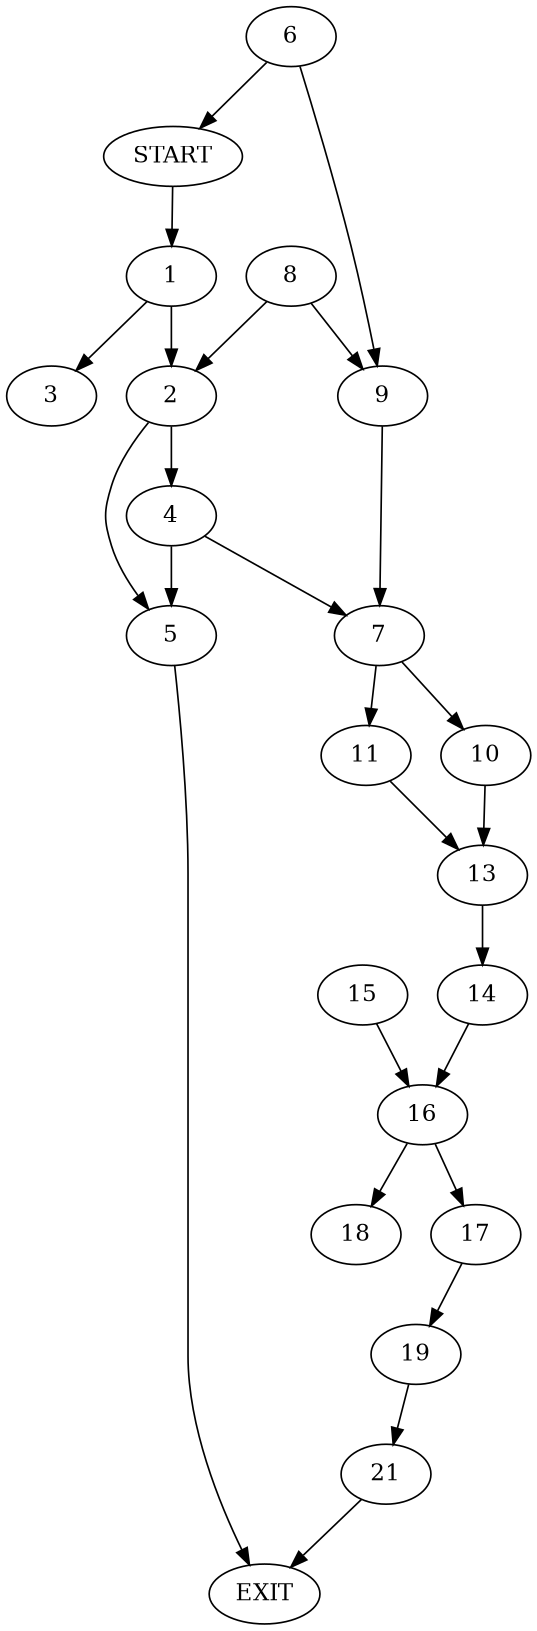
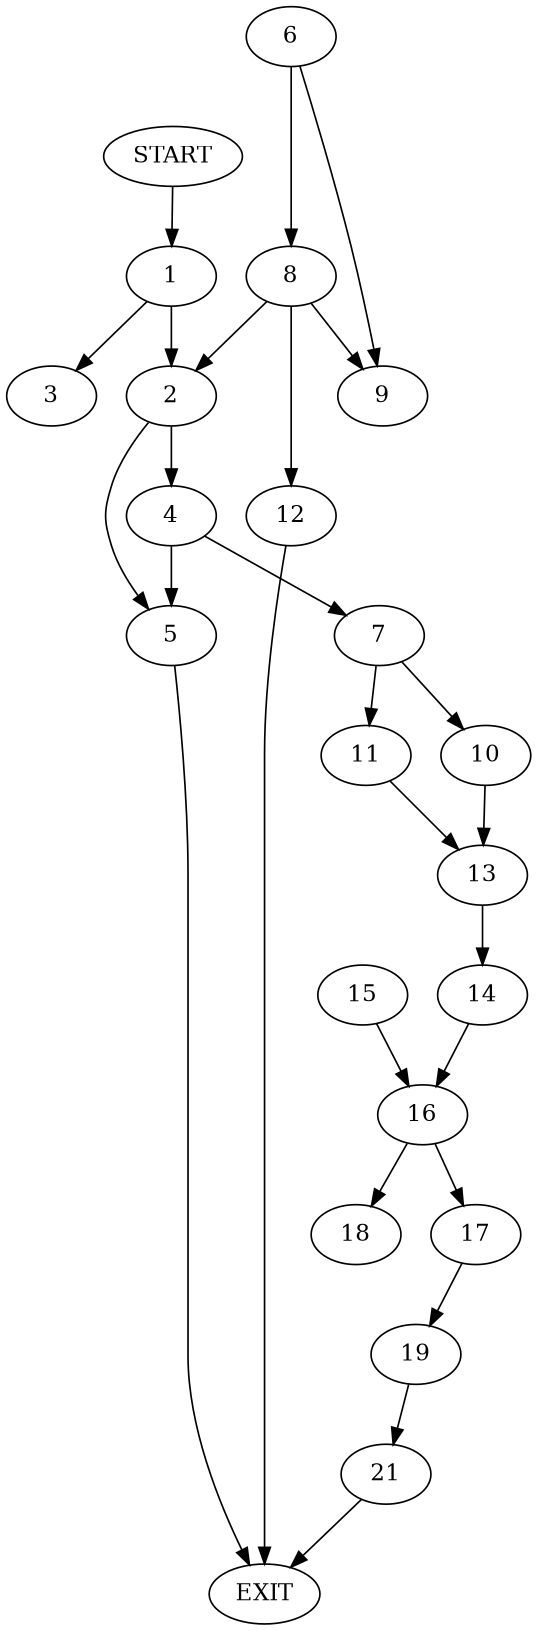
(239, 89) -> (291, 148)
(381, 507) -> none
none -> (291, 516)
